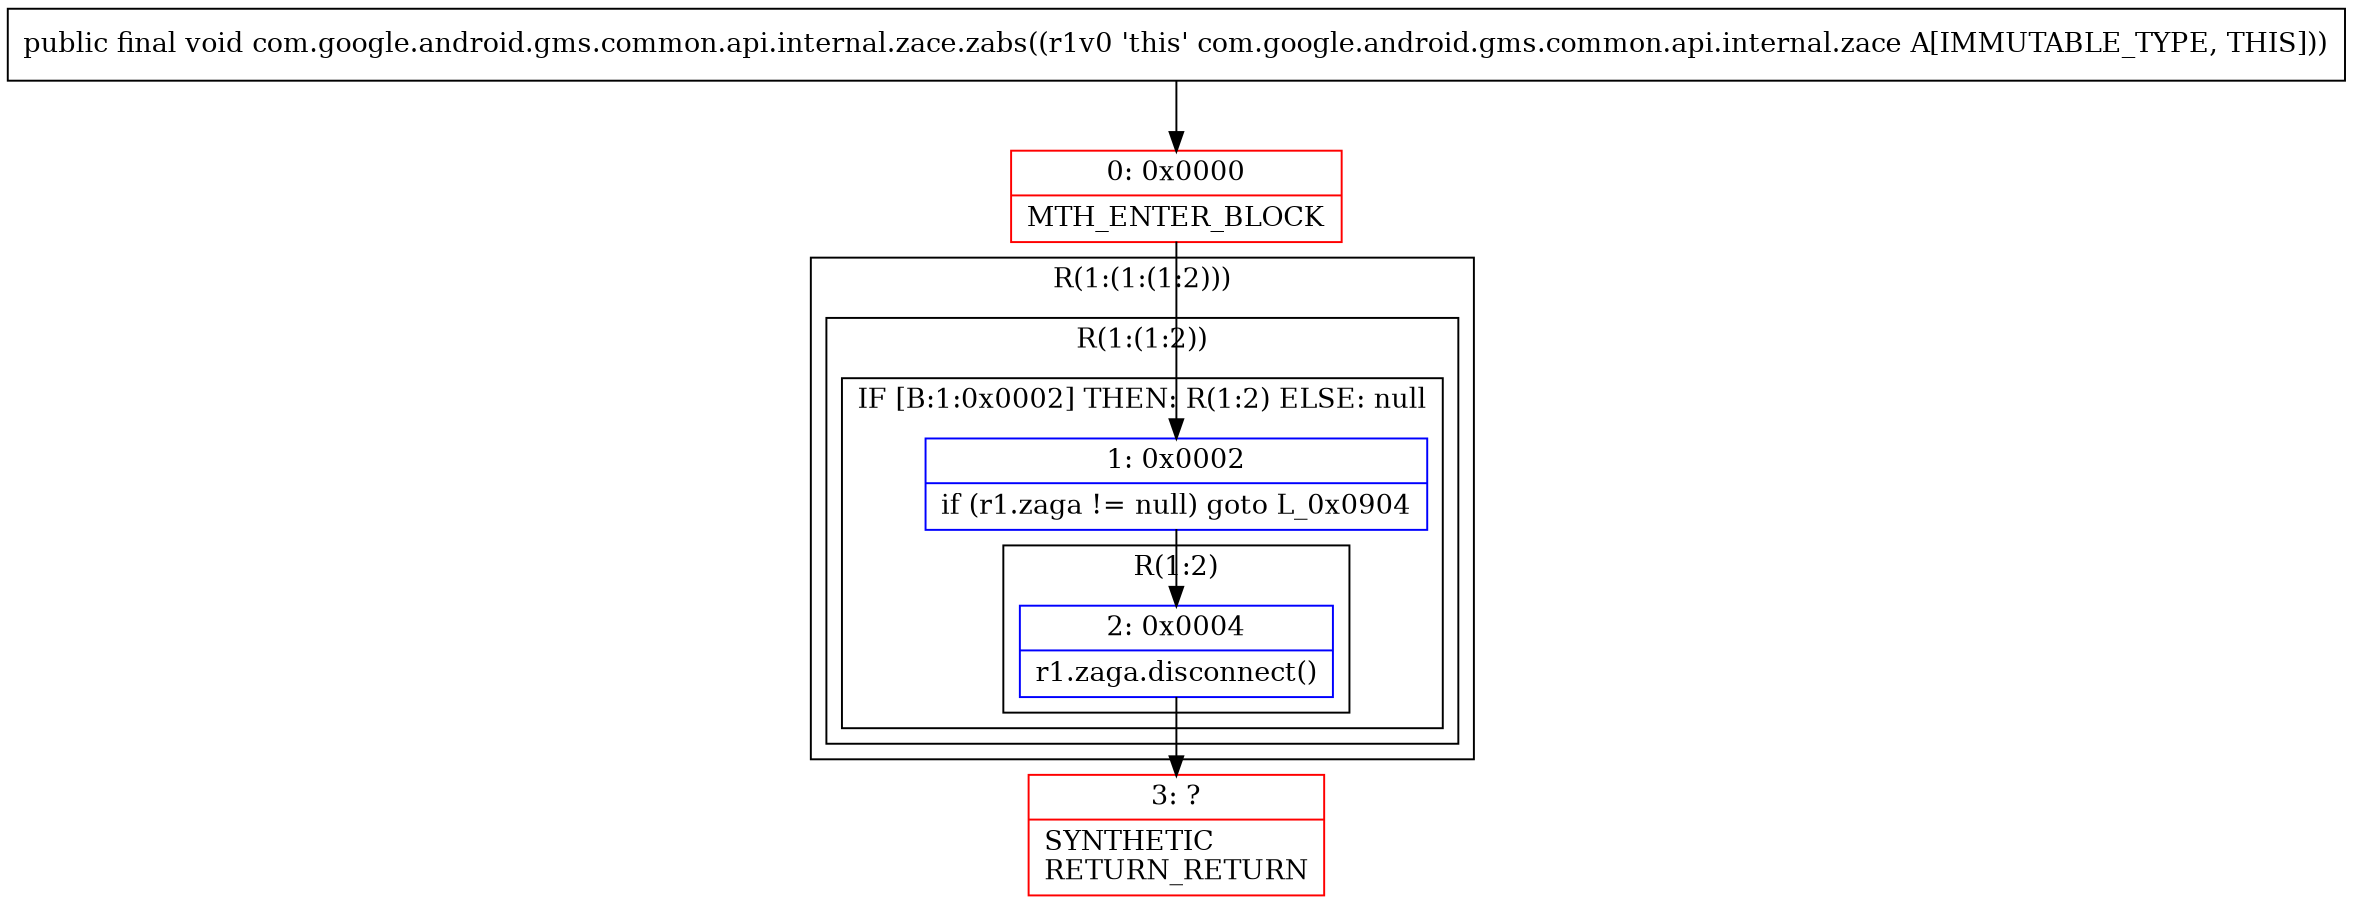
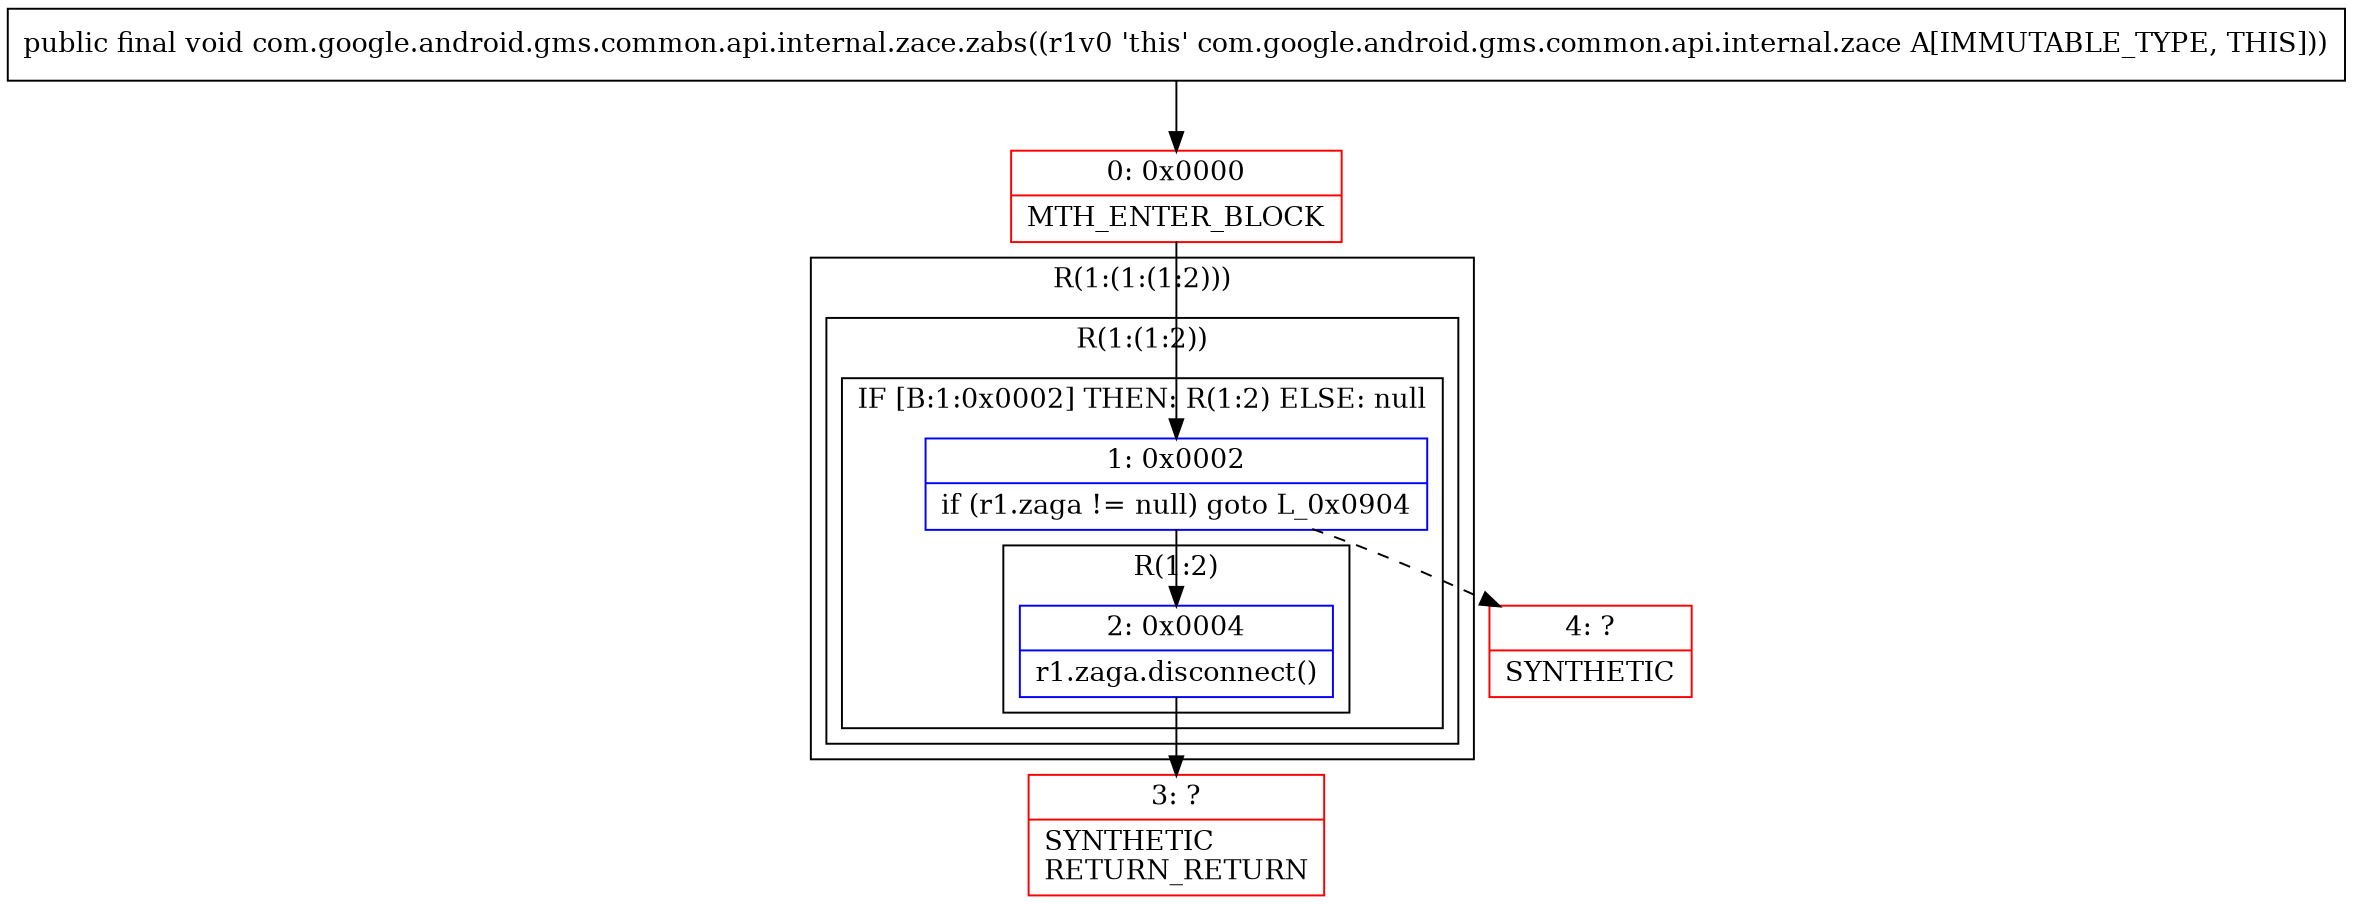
none -> (1591, 651)
